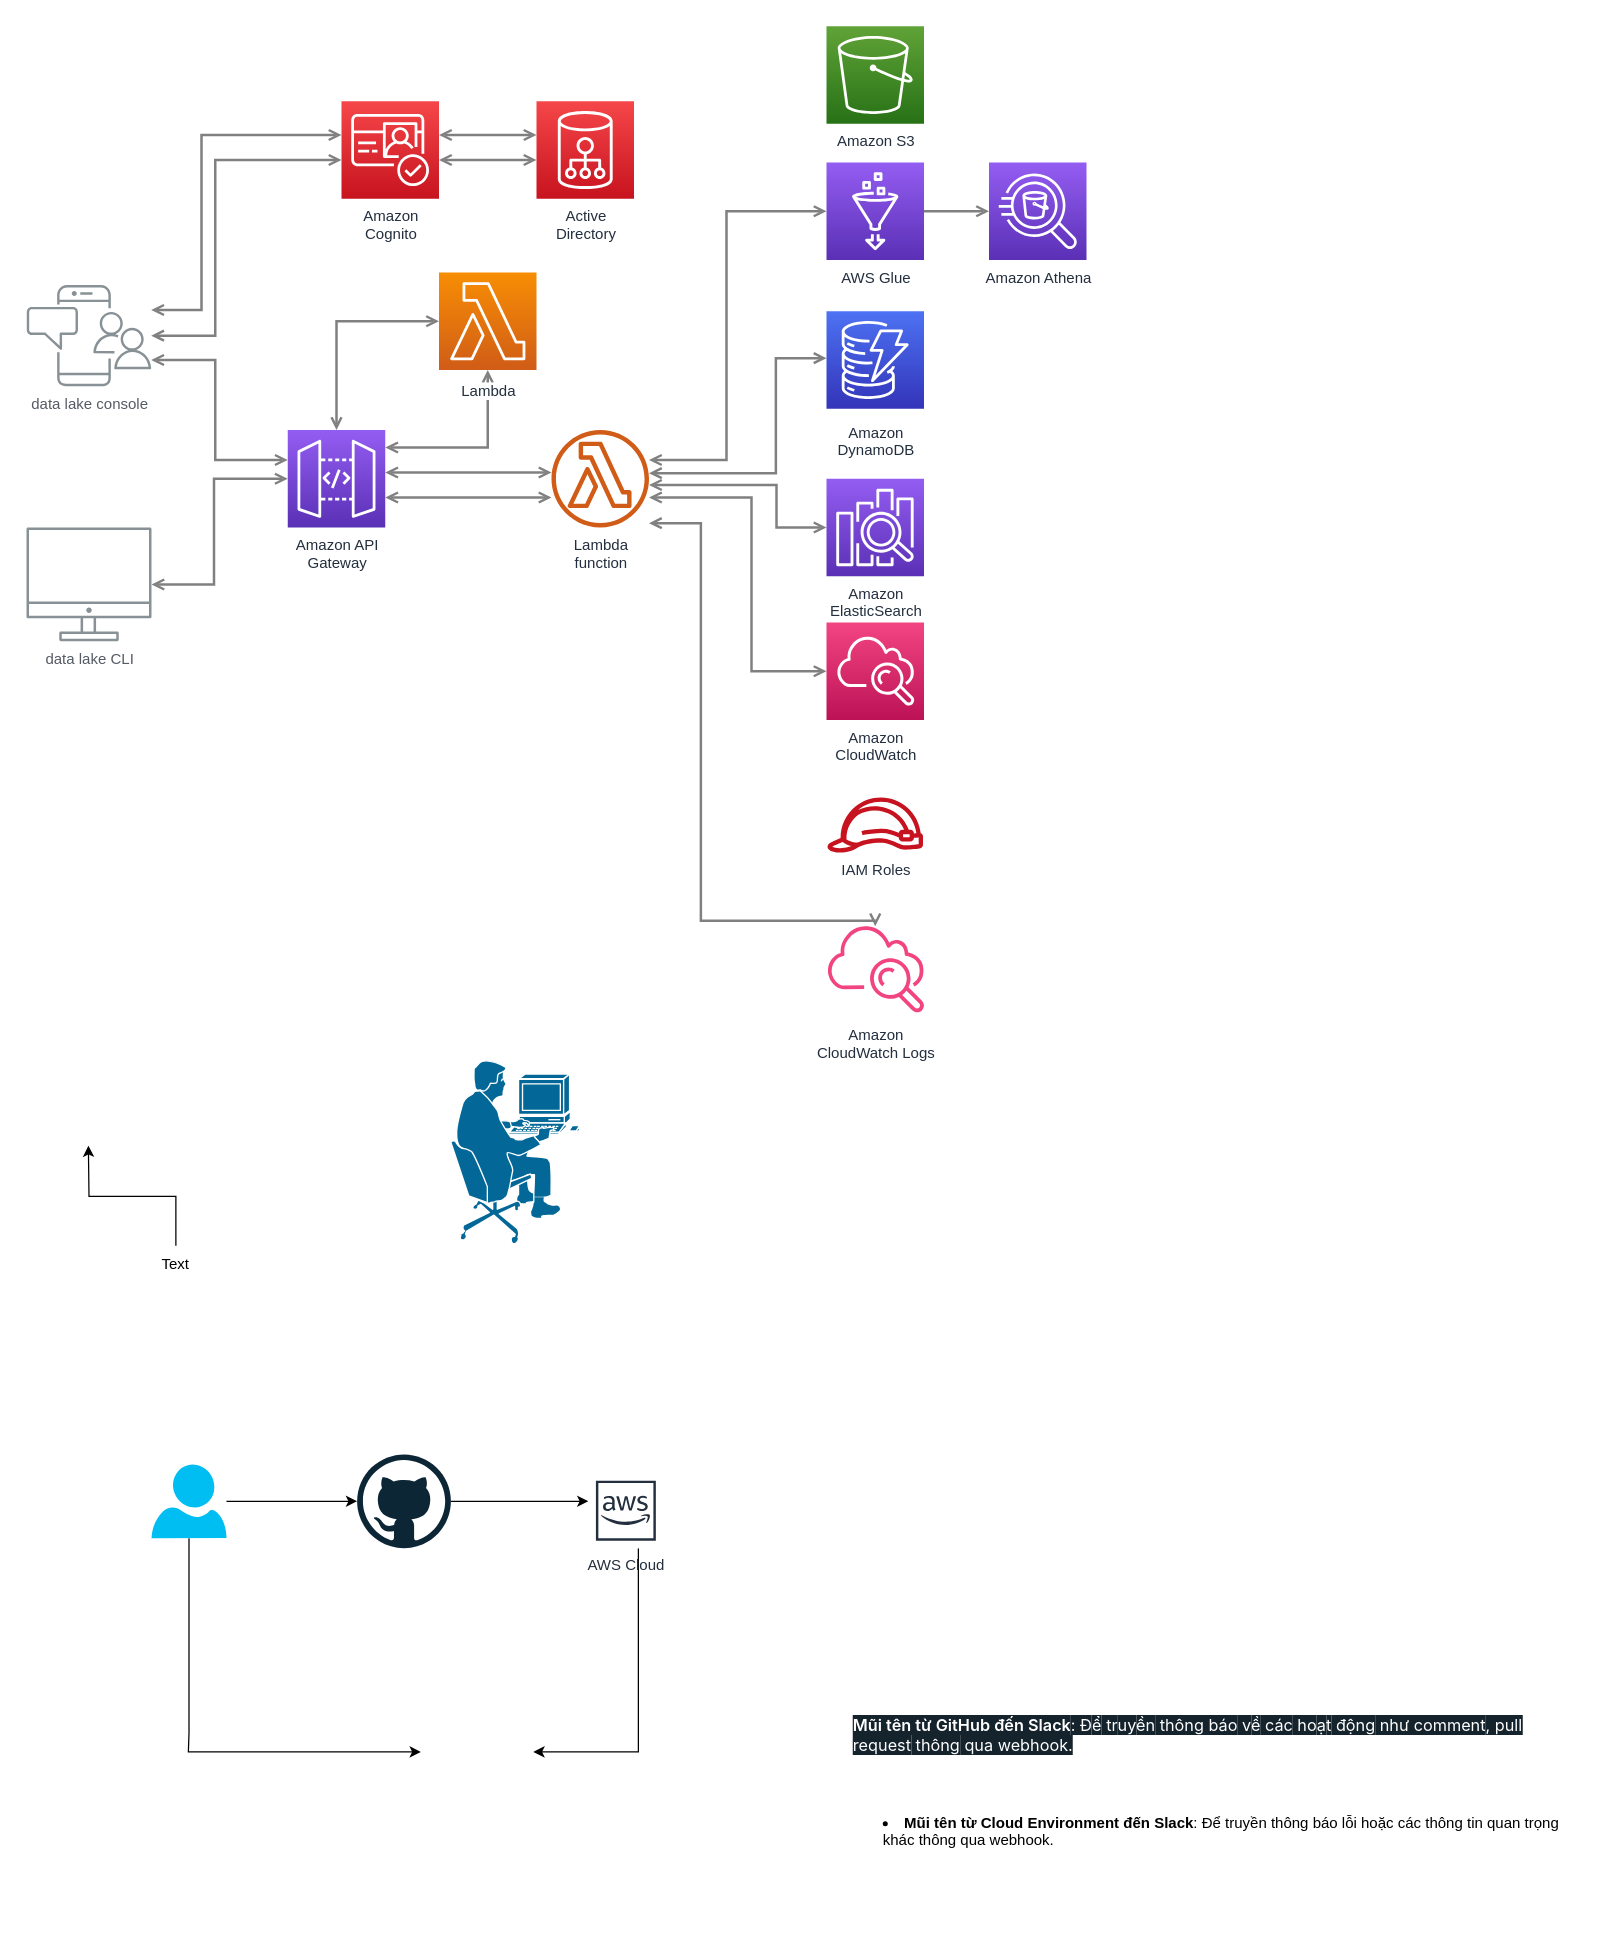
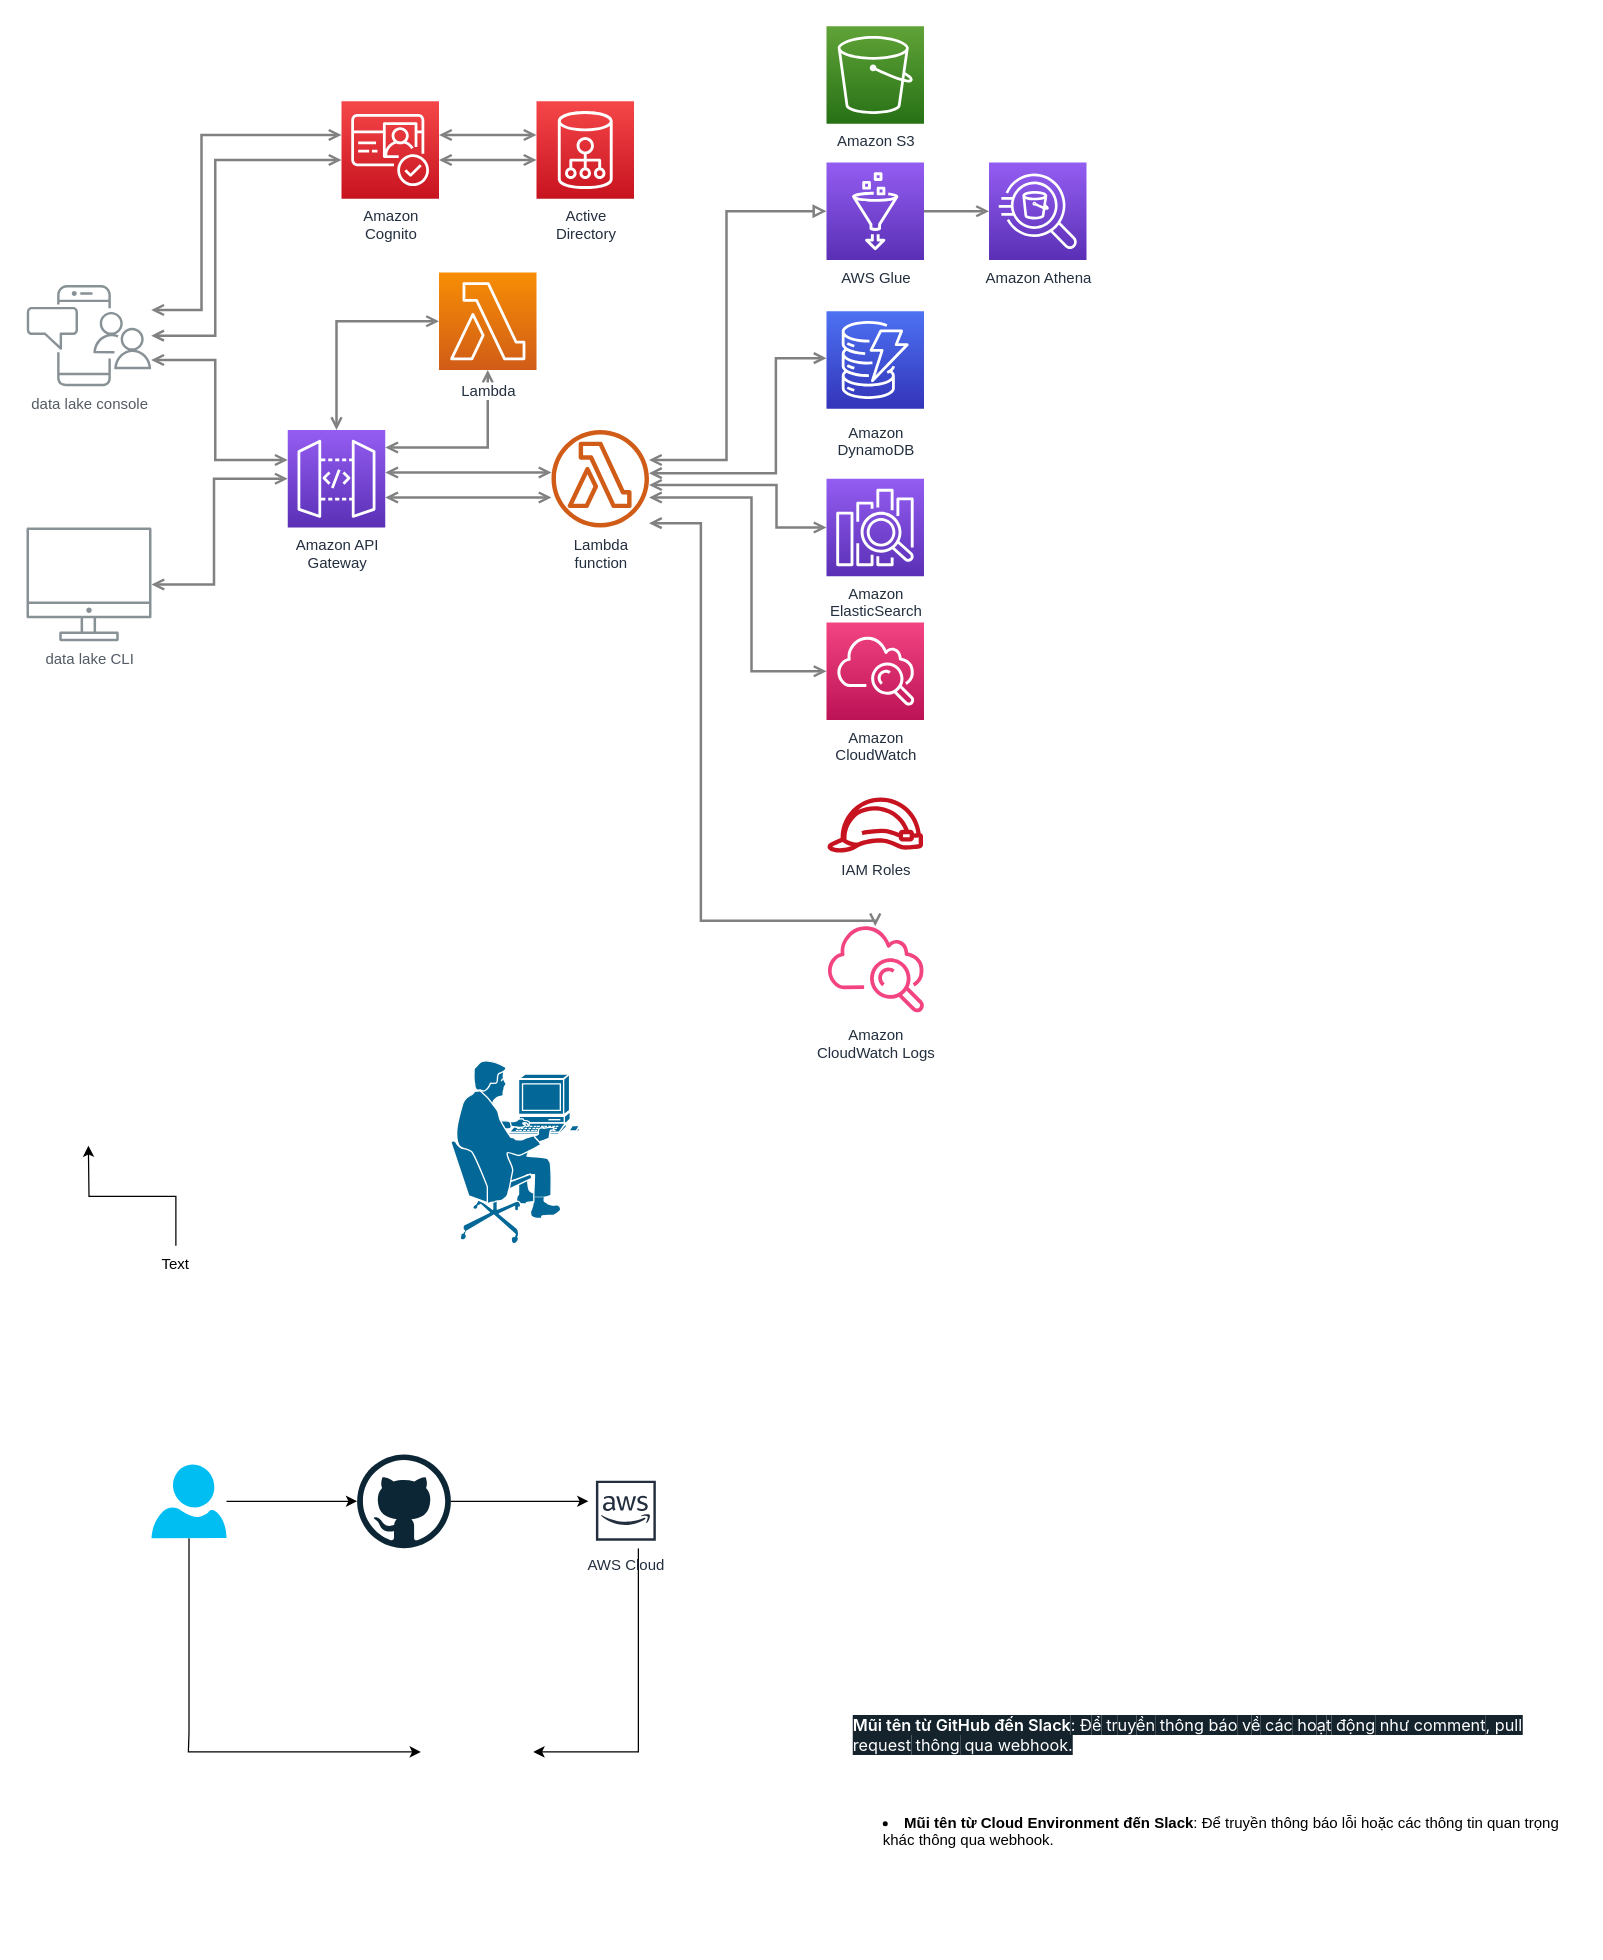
(815, 211) -> (811, 211)
